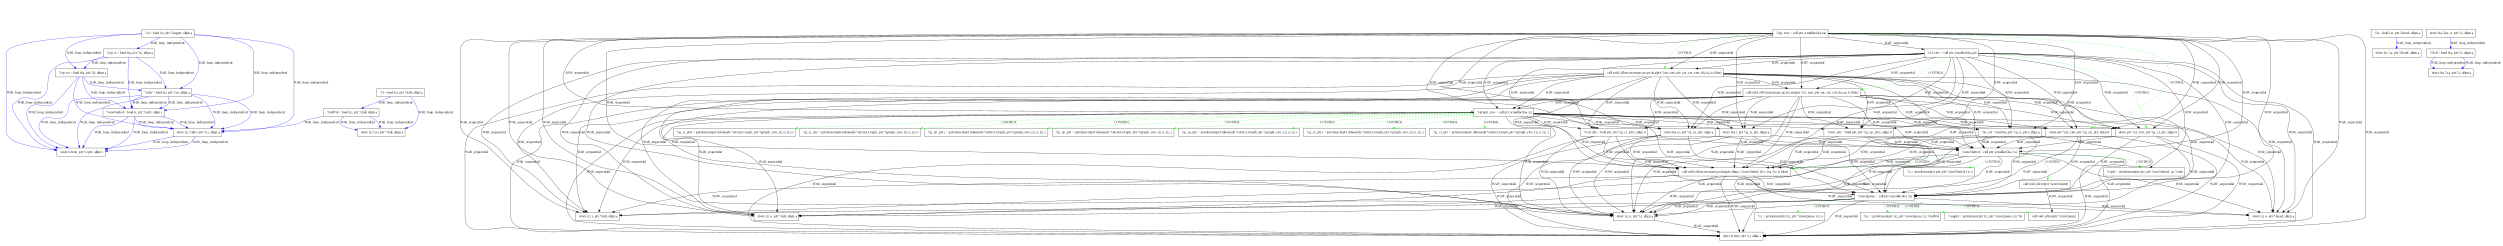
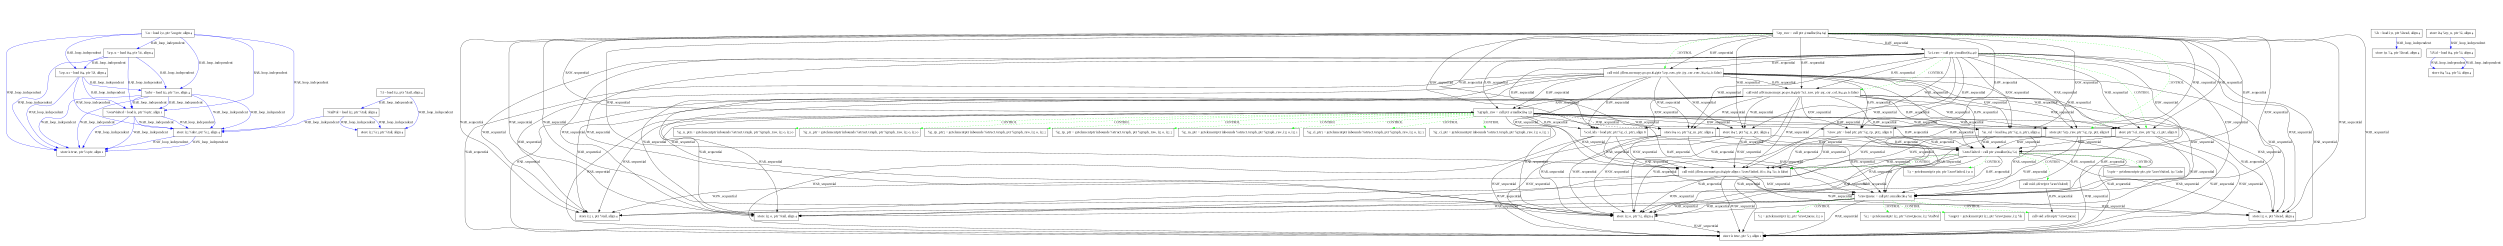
(2126, 66) -> (2158, 108)
(1593, 122) -> (1593, 122)
